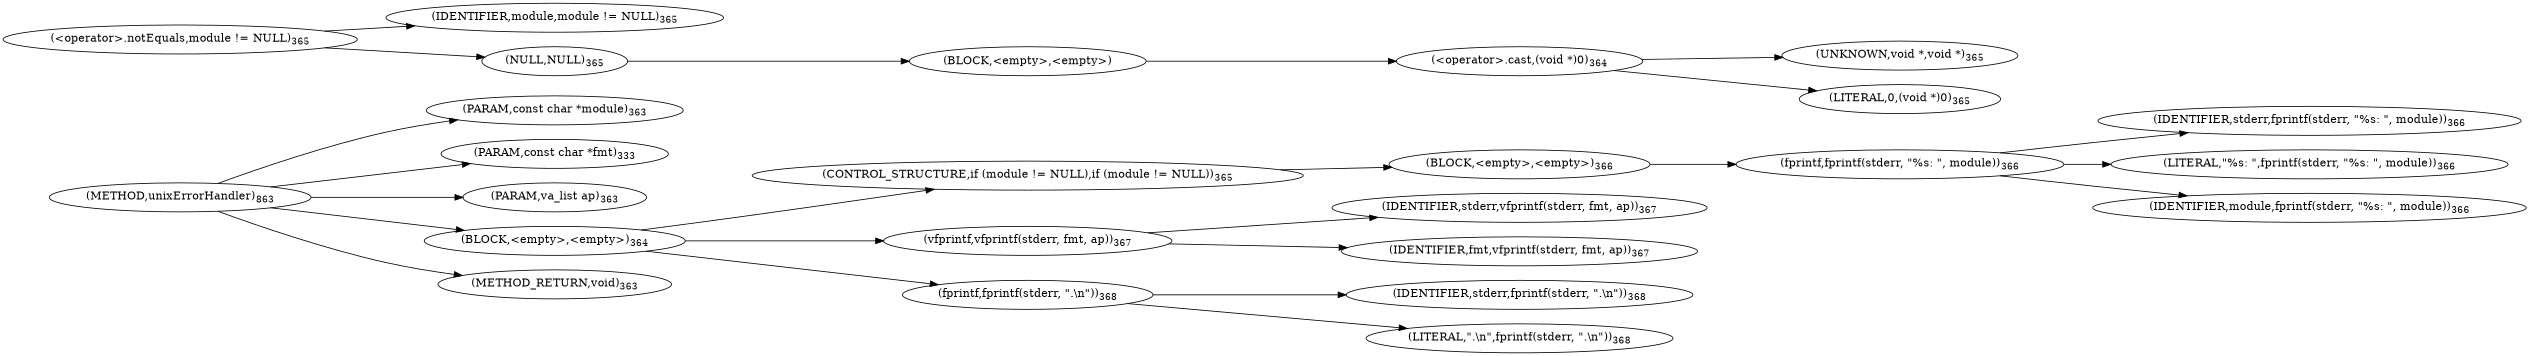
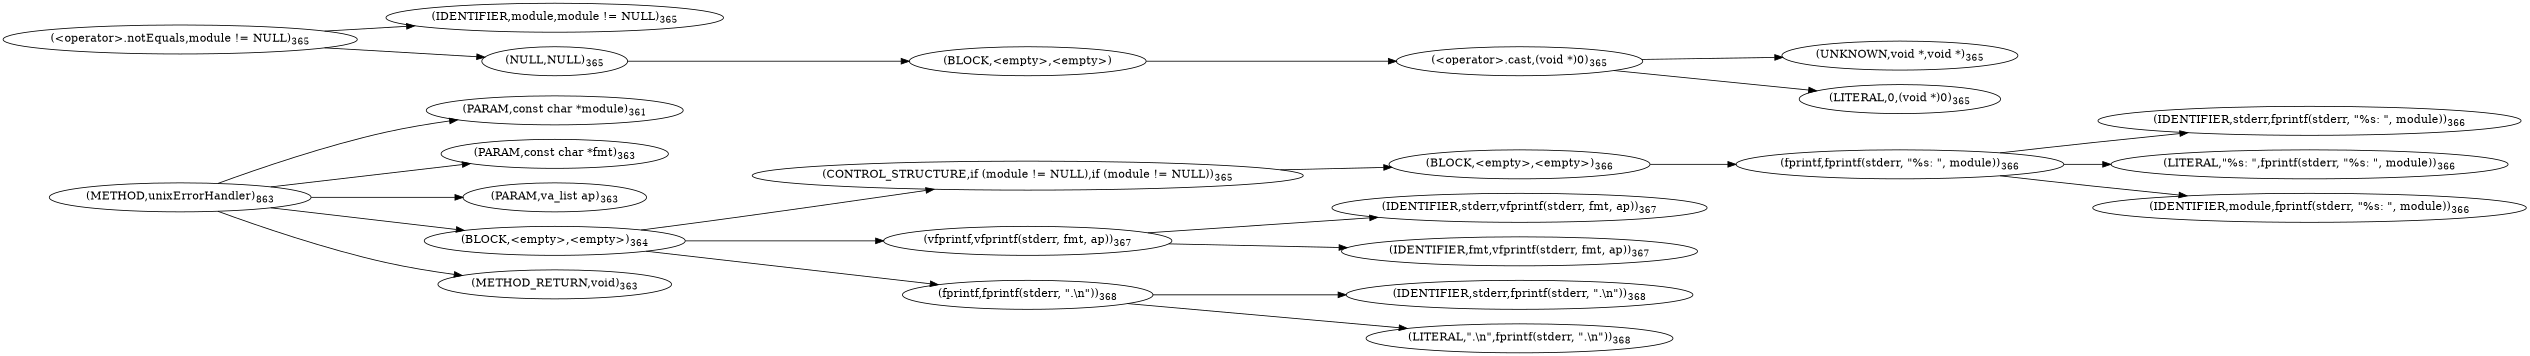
(1598, 60) -> (1598, 60)
(638, 109) -> (638, 109)
(626, 153) -> (626, 153)
